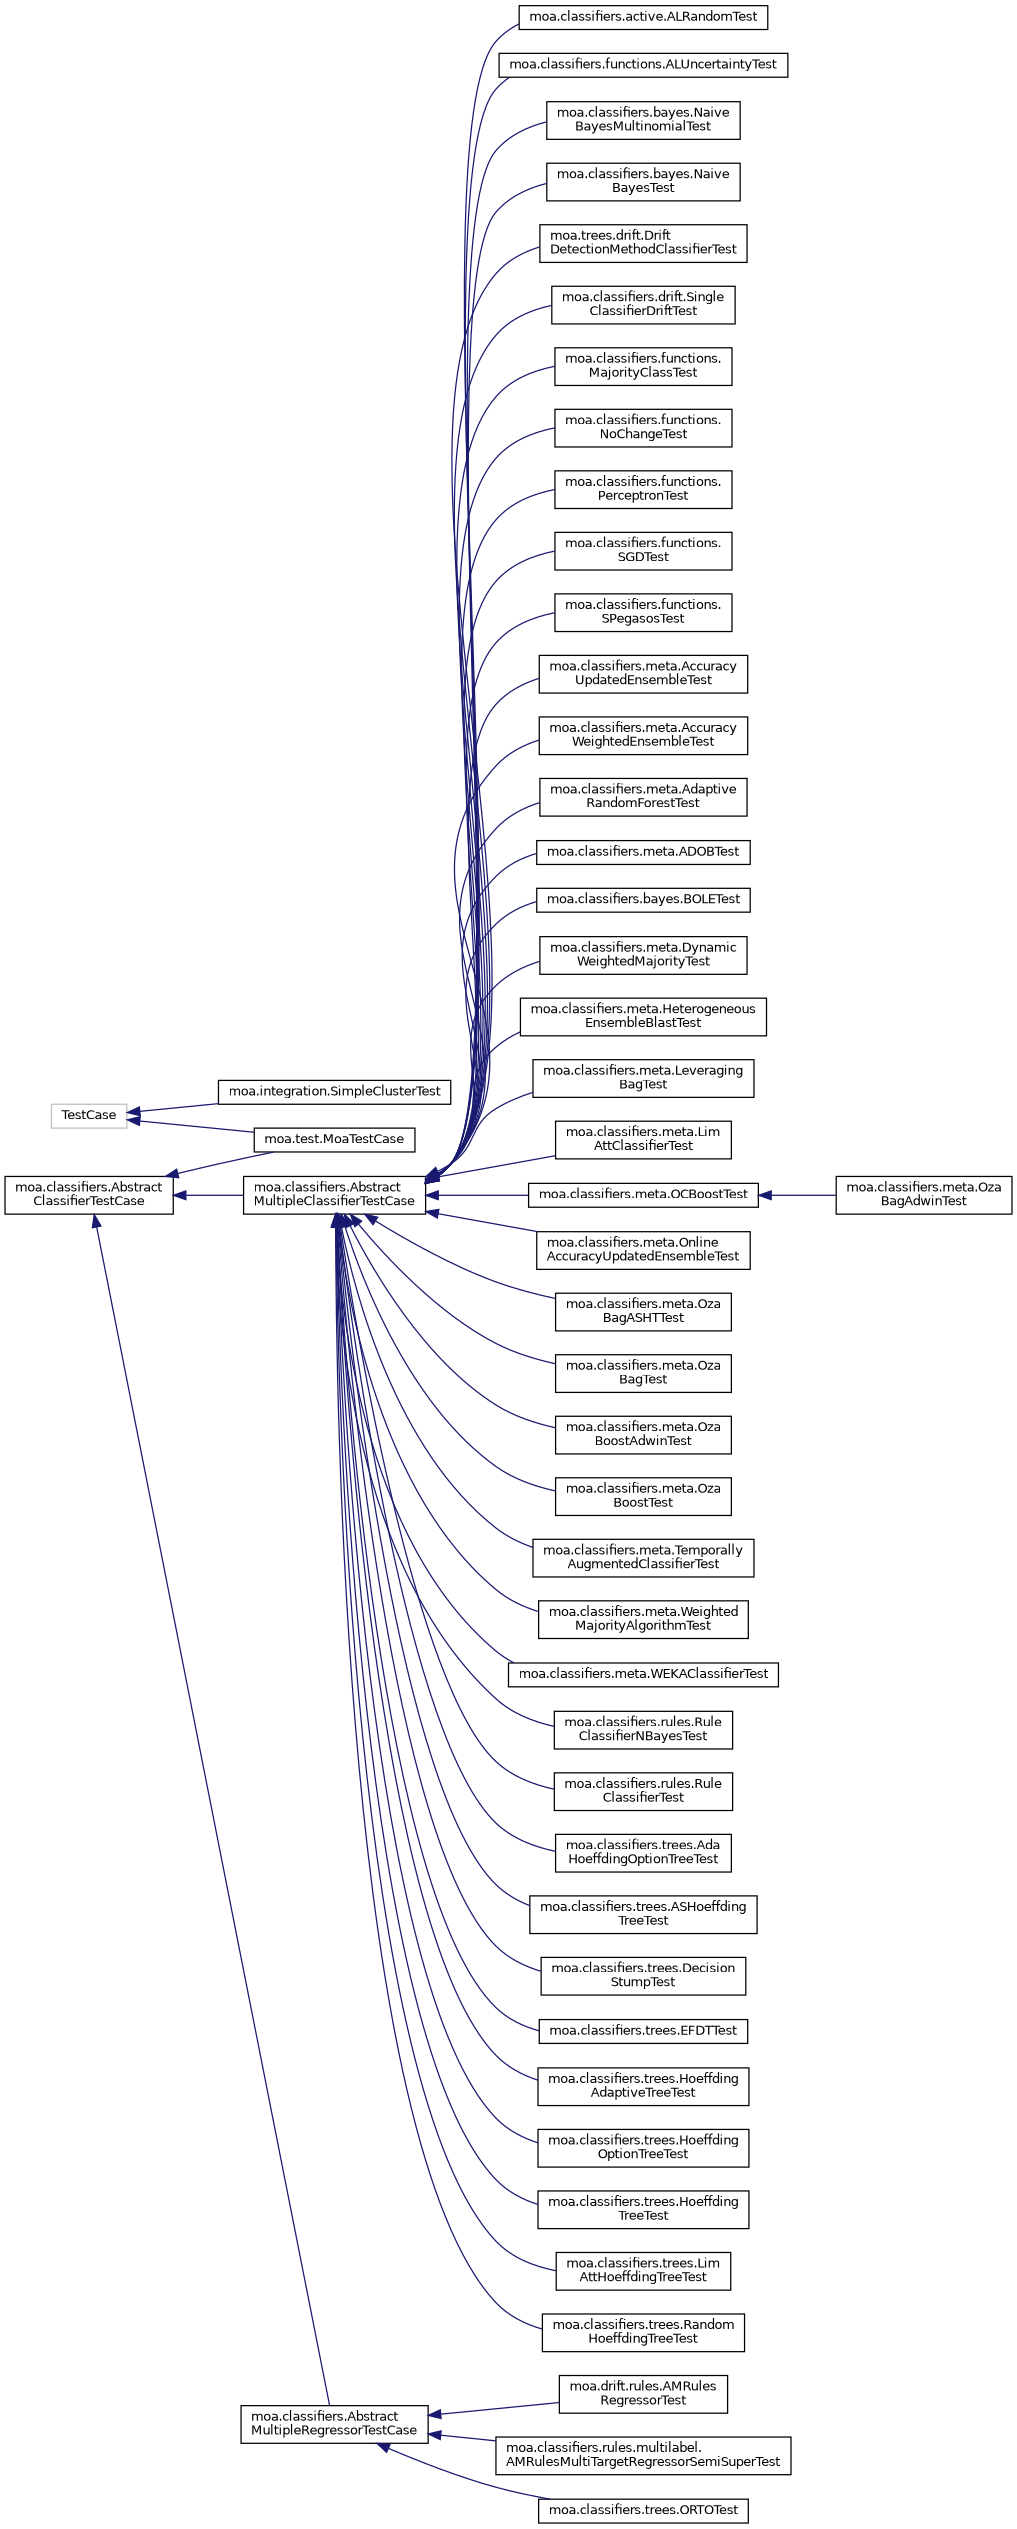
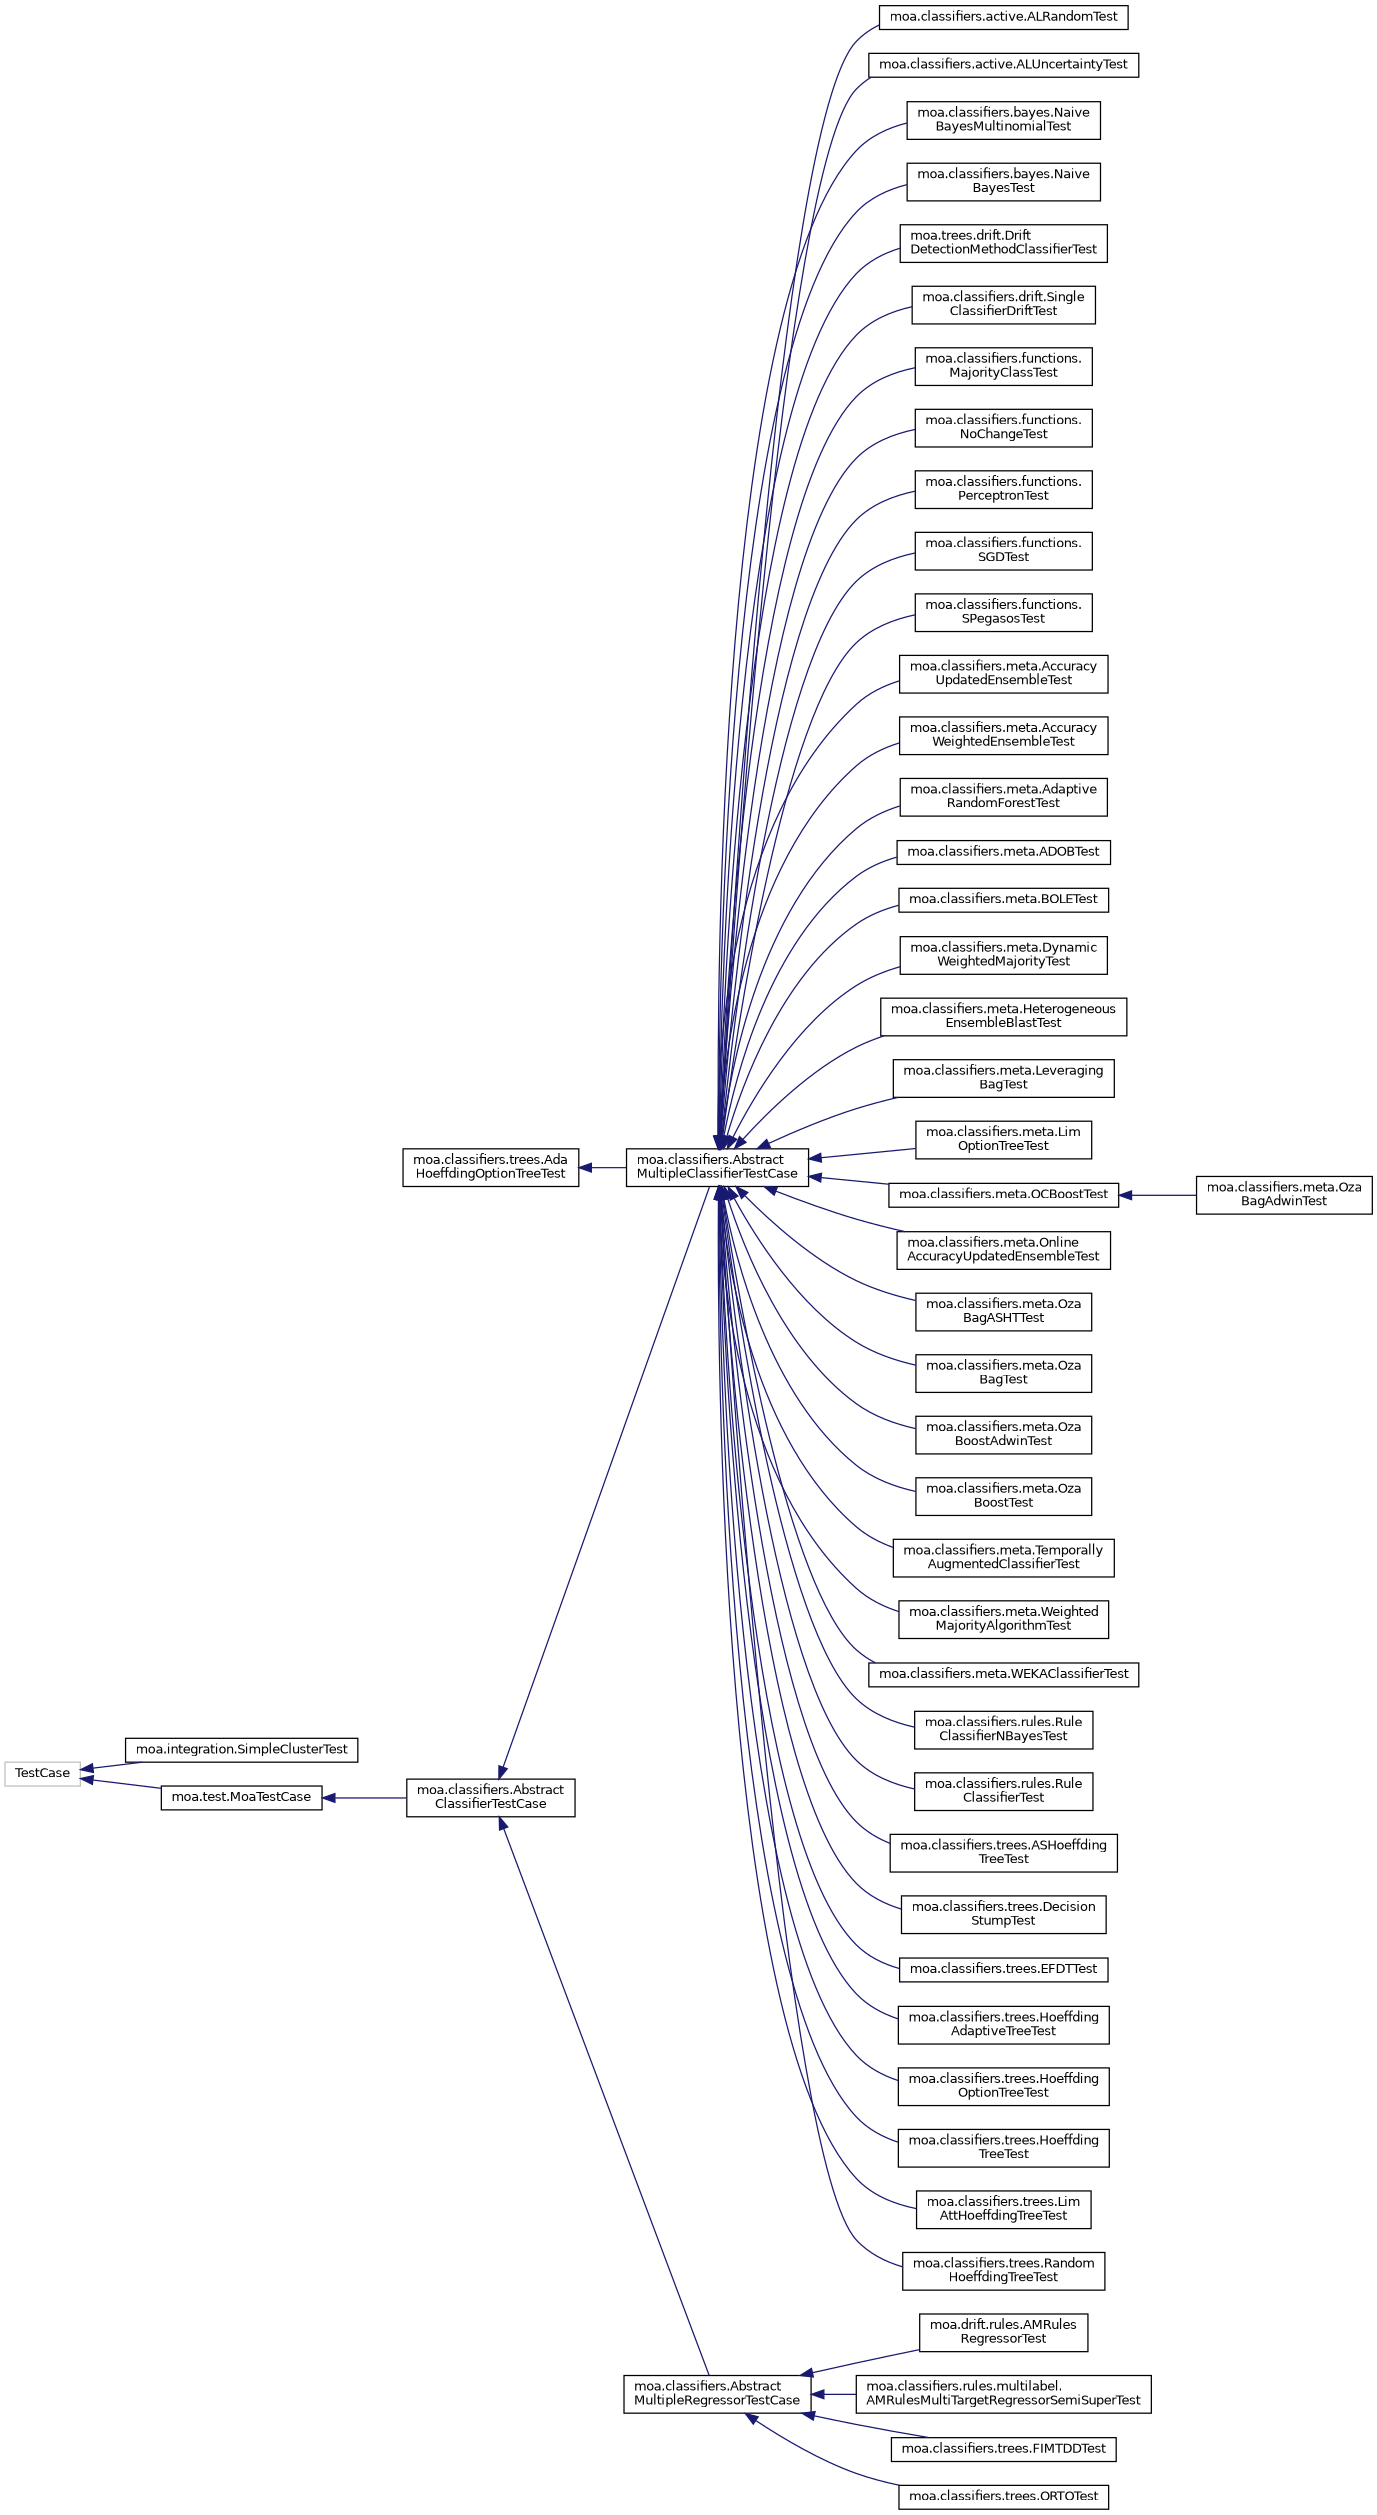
(643, 65) -> (1004, 65)
(643, 900) -> (1004, 900)
(643, 1140) -> (1004, 1140)
(226, 1162) -> (371, 1798)
(401, 1583) -> (609, 1168)
none -> (1004, 2450)
